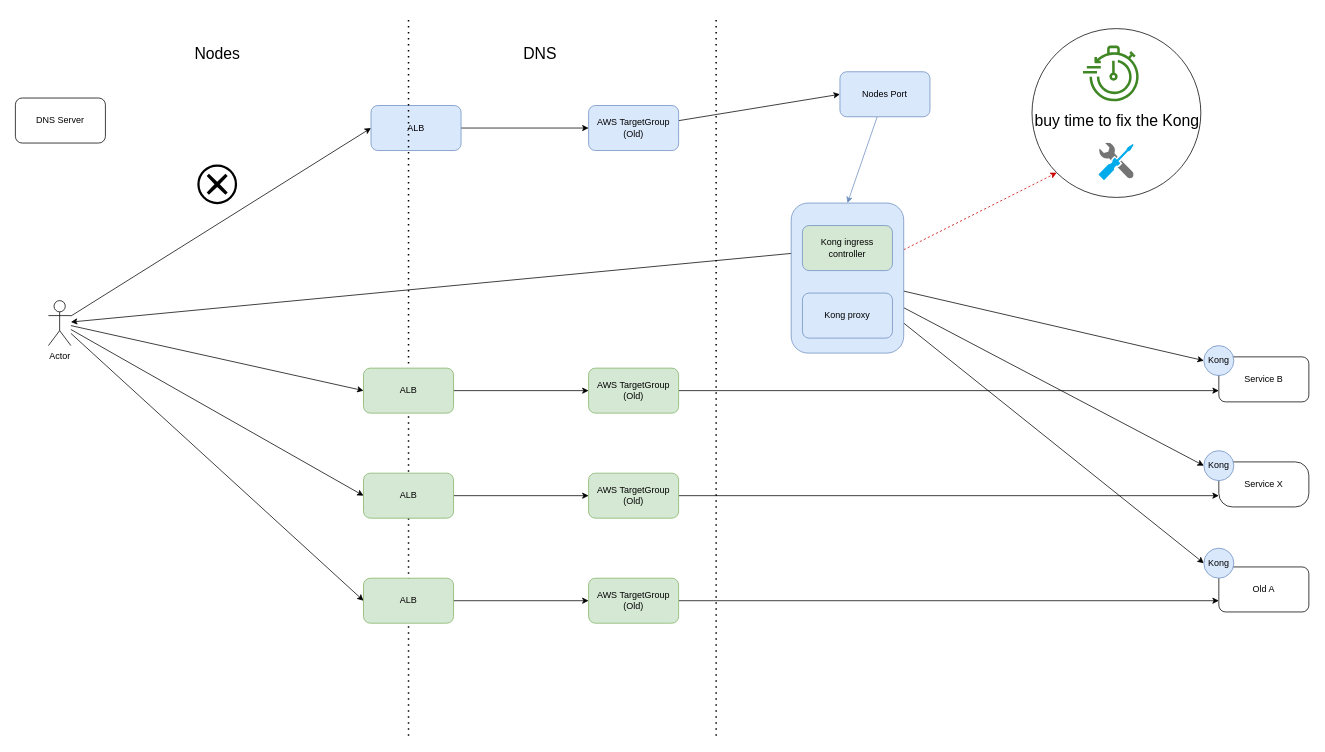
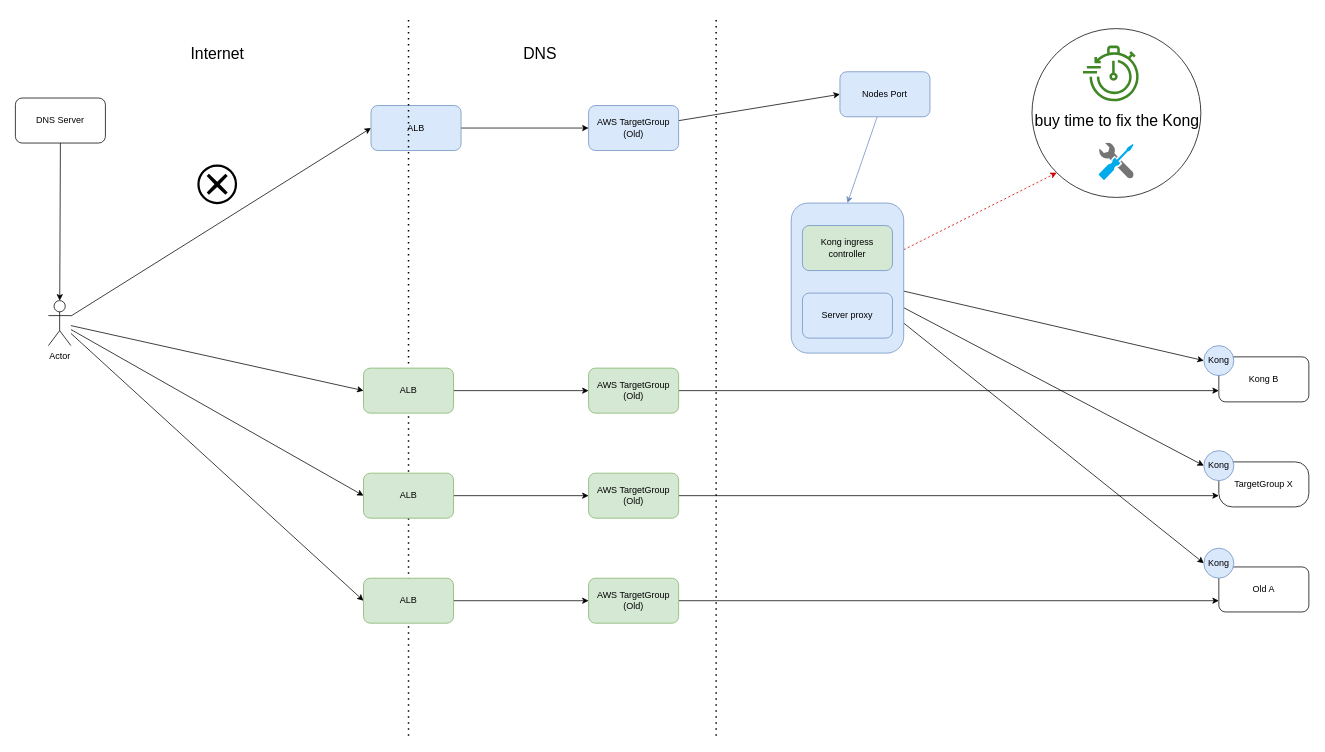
(218, 53) -> (218, 53)
(433, 287) -> (60, 171)
(847, 315) -> (847, 315)
(1263, 379) -> (1263, 379)
(1263, 484) -> (1263, 484)
